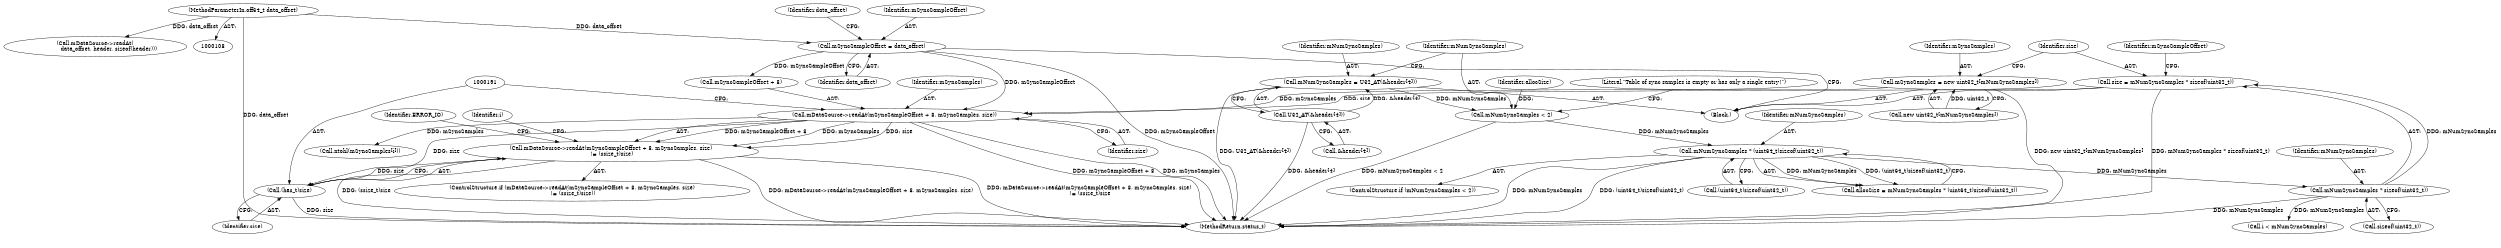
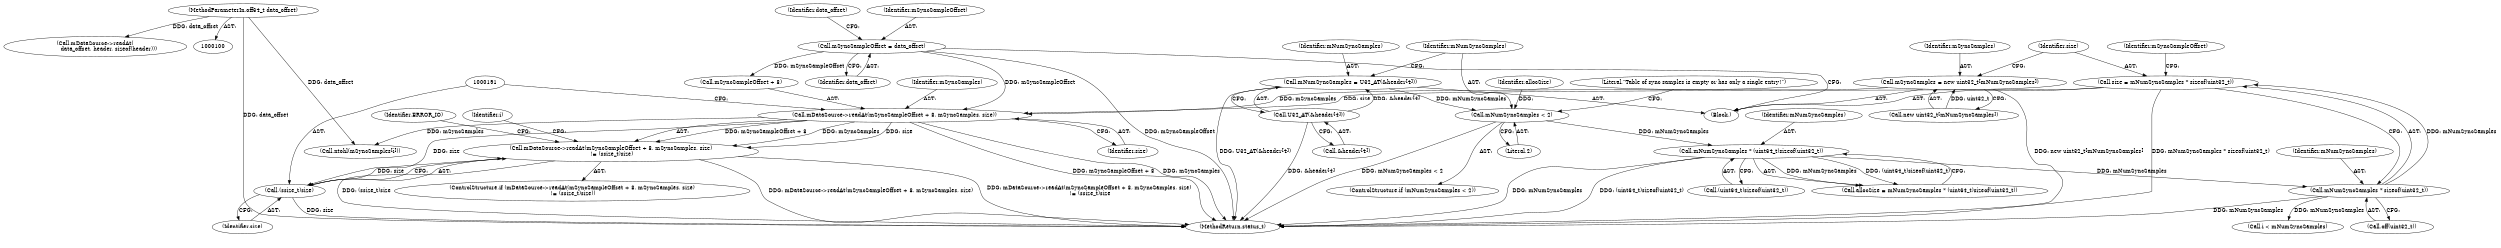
(556, 28) -> (301, 80)
(213, 47) -> (213, 47)
none -> (2332, 111)
none -> (1519, 152)
(1553, 161) -> (1472, 153)
(290, 191) -> (290, 191)
(2392, 227) -> (2392, 227)
